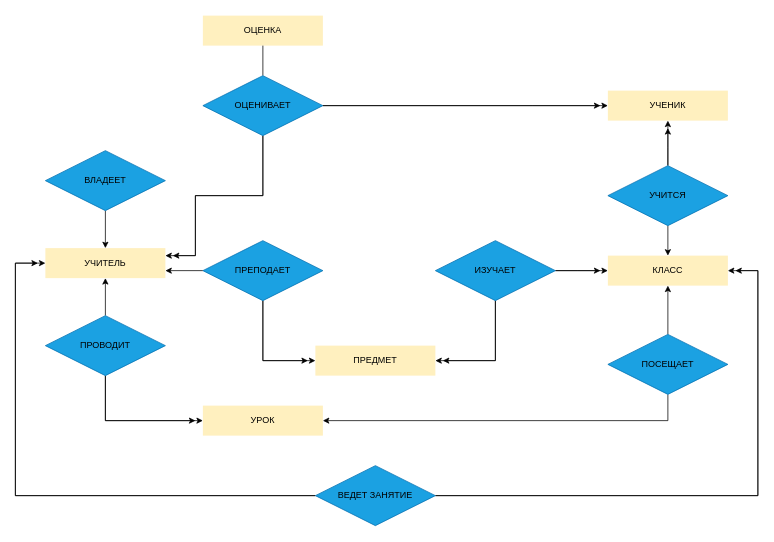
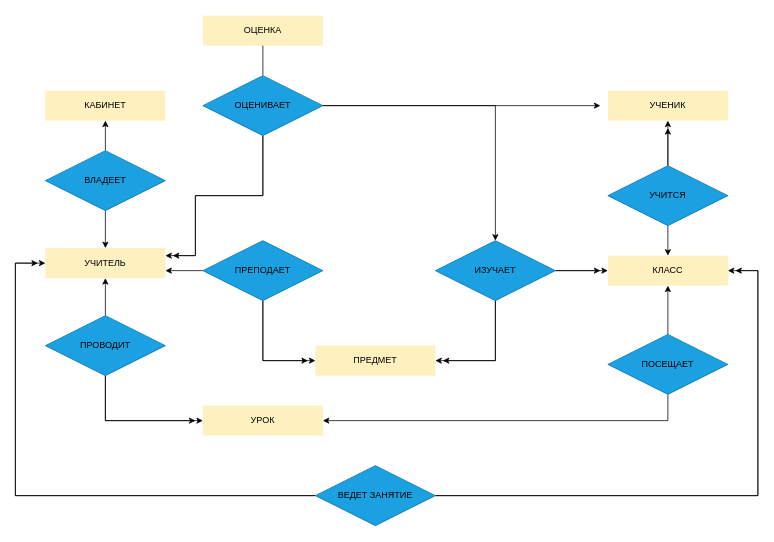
none -> (105, 105)
(600, 105) -> (495, 171)
none -> (105, 138)
